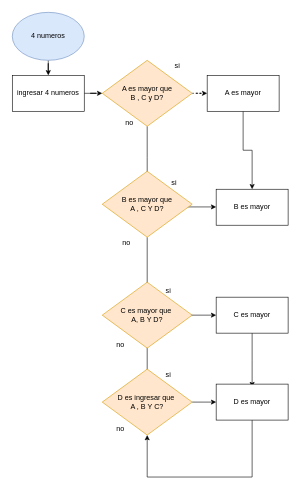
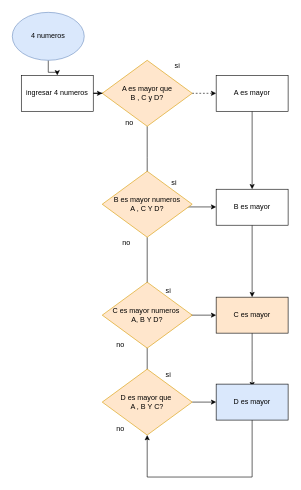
(48, 93) -> (57, 93)
(243, 93) -> (252, 93)
(147, 204) -> (147, 204)
none -> (252, 291)
(147, 315) -> (147, 315)
(252, 315) -> (252, 315)
(147, 402) -> (147, 402)
(252, 402) -> (252, 402)
